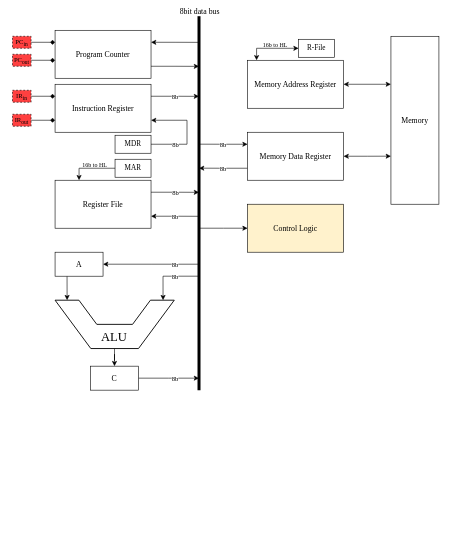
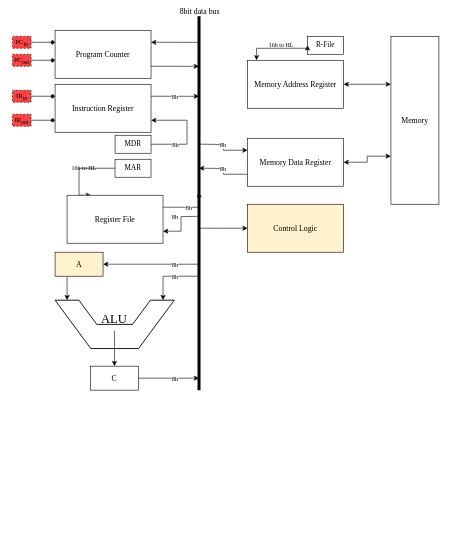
(317, 48) -> (326, 45)
(296, 156) -> (296, 162)
(103, 204) -> (115, 219)
(79, 264) -> (79, 264)
(114, 337) -> (114, 319)
